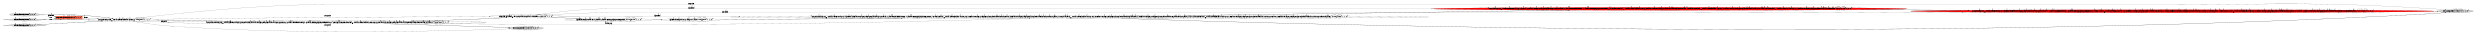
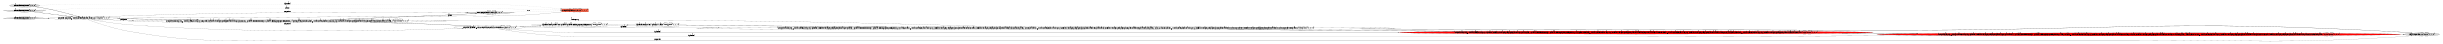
(51, 18) -> (287, 8)
(46, 22) -> (534, 12)
(526, 28) -> (490, 13)
